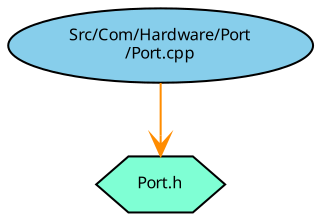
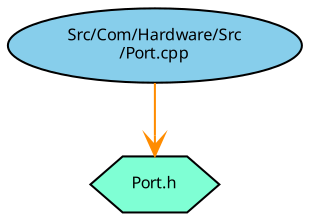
(161, 46) -> (155, 46)
